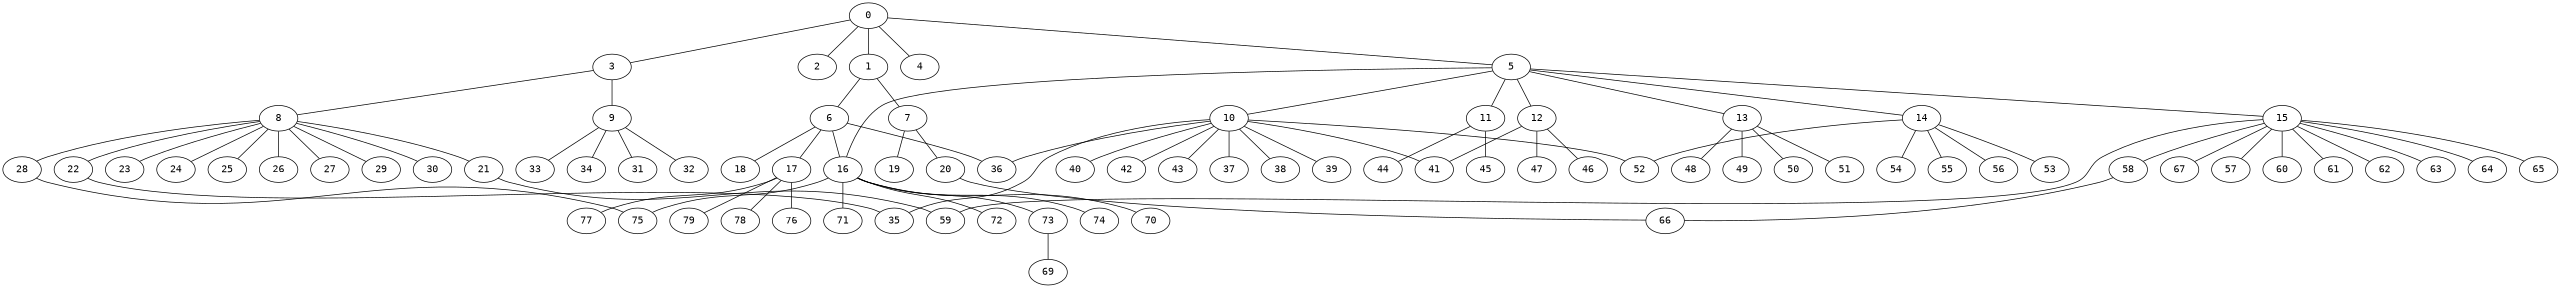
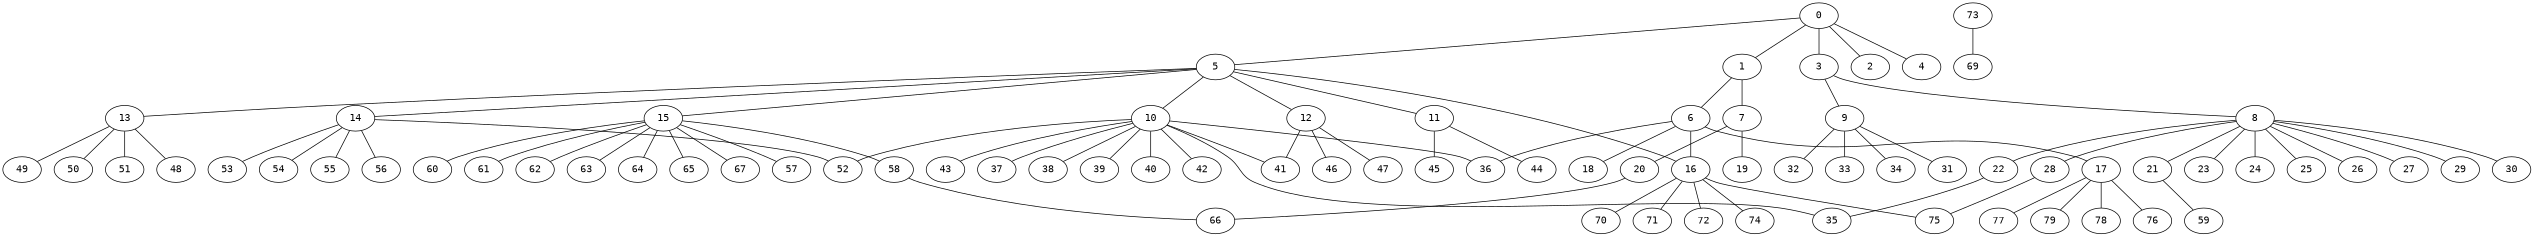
(990, 200) -> none
(1620, 203) -> none
